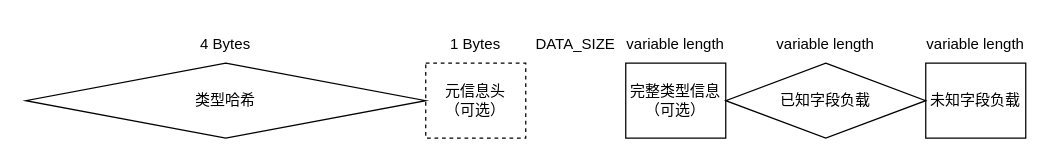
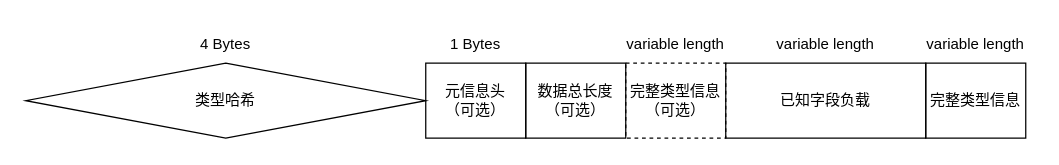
(576, 44) -> none
(476, 101) -> (476, 101)
none -> (576, 101)
(676, 101) -> (676, 101)
(826, 101) -> (826, 101)
(976, 101) -> (976, 101)
